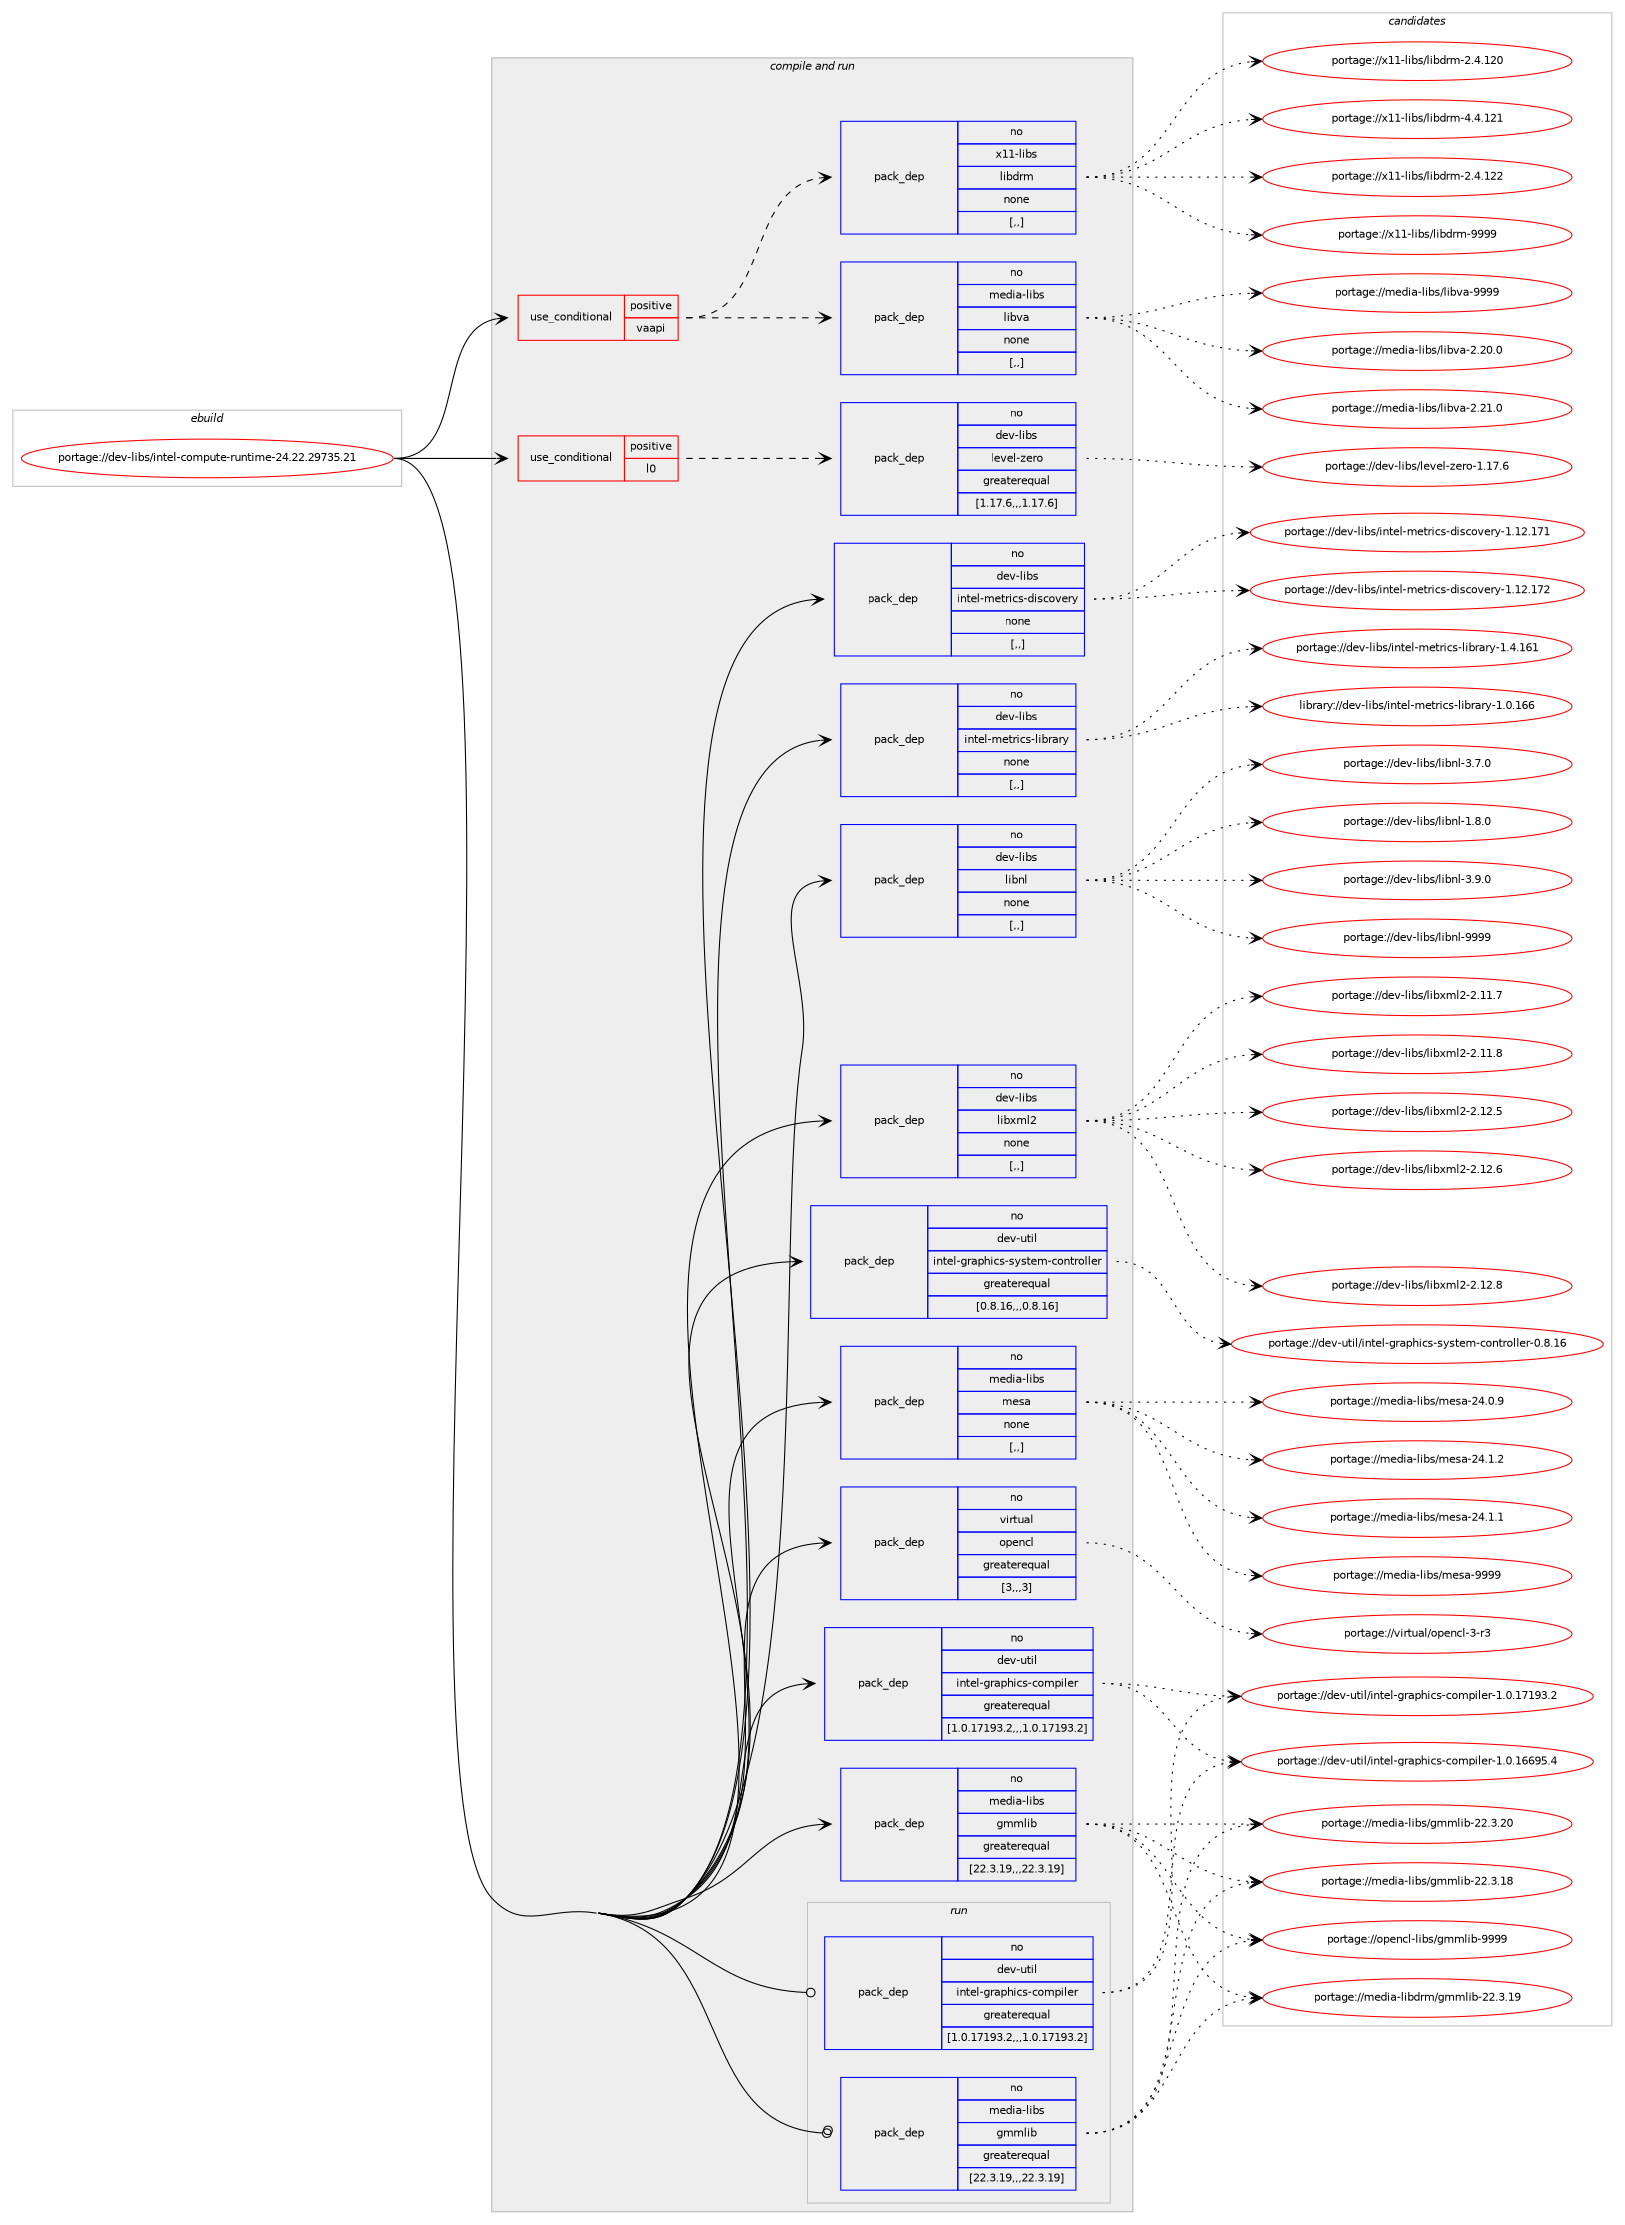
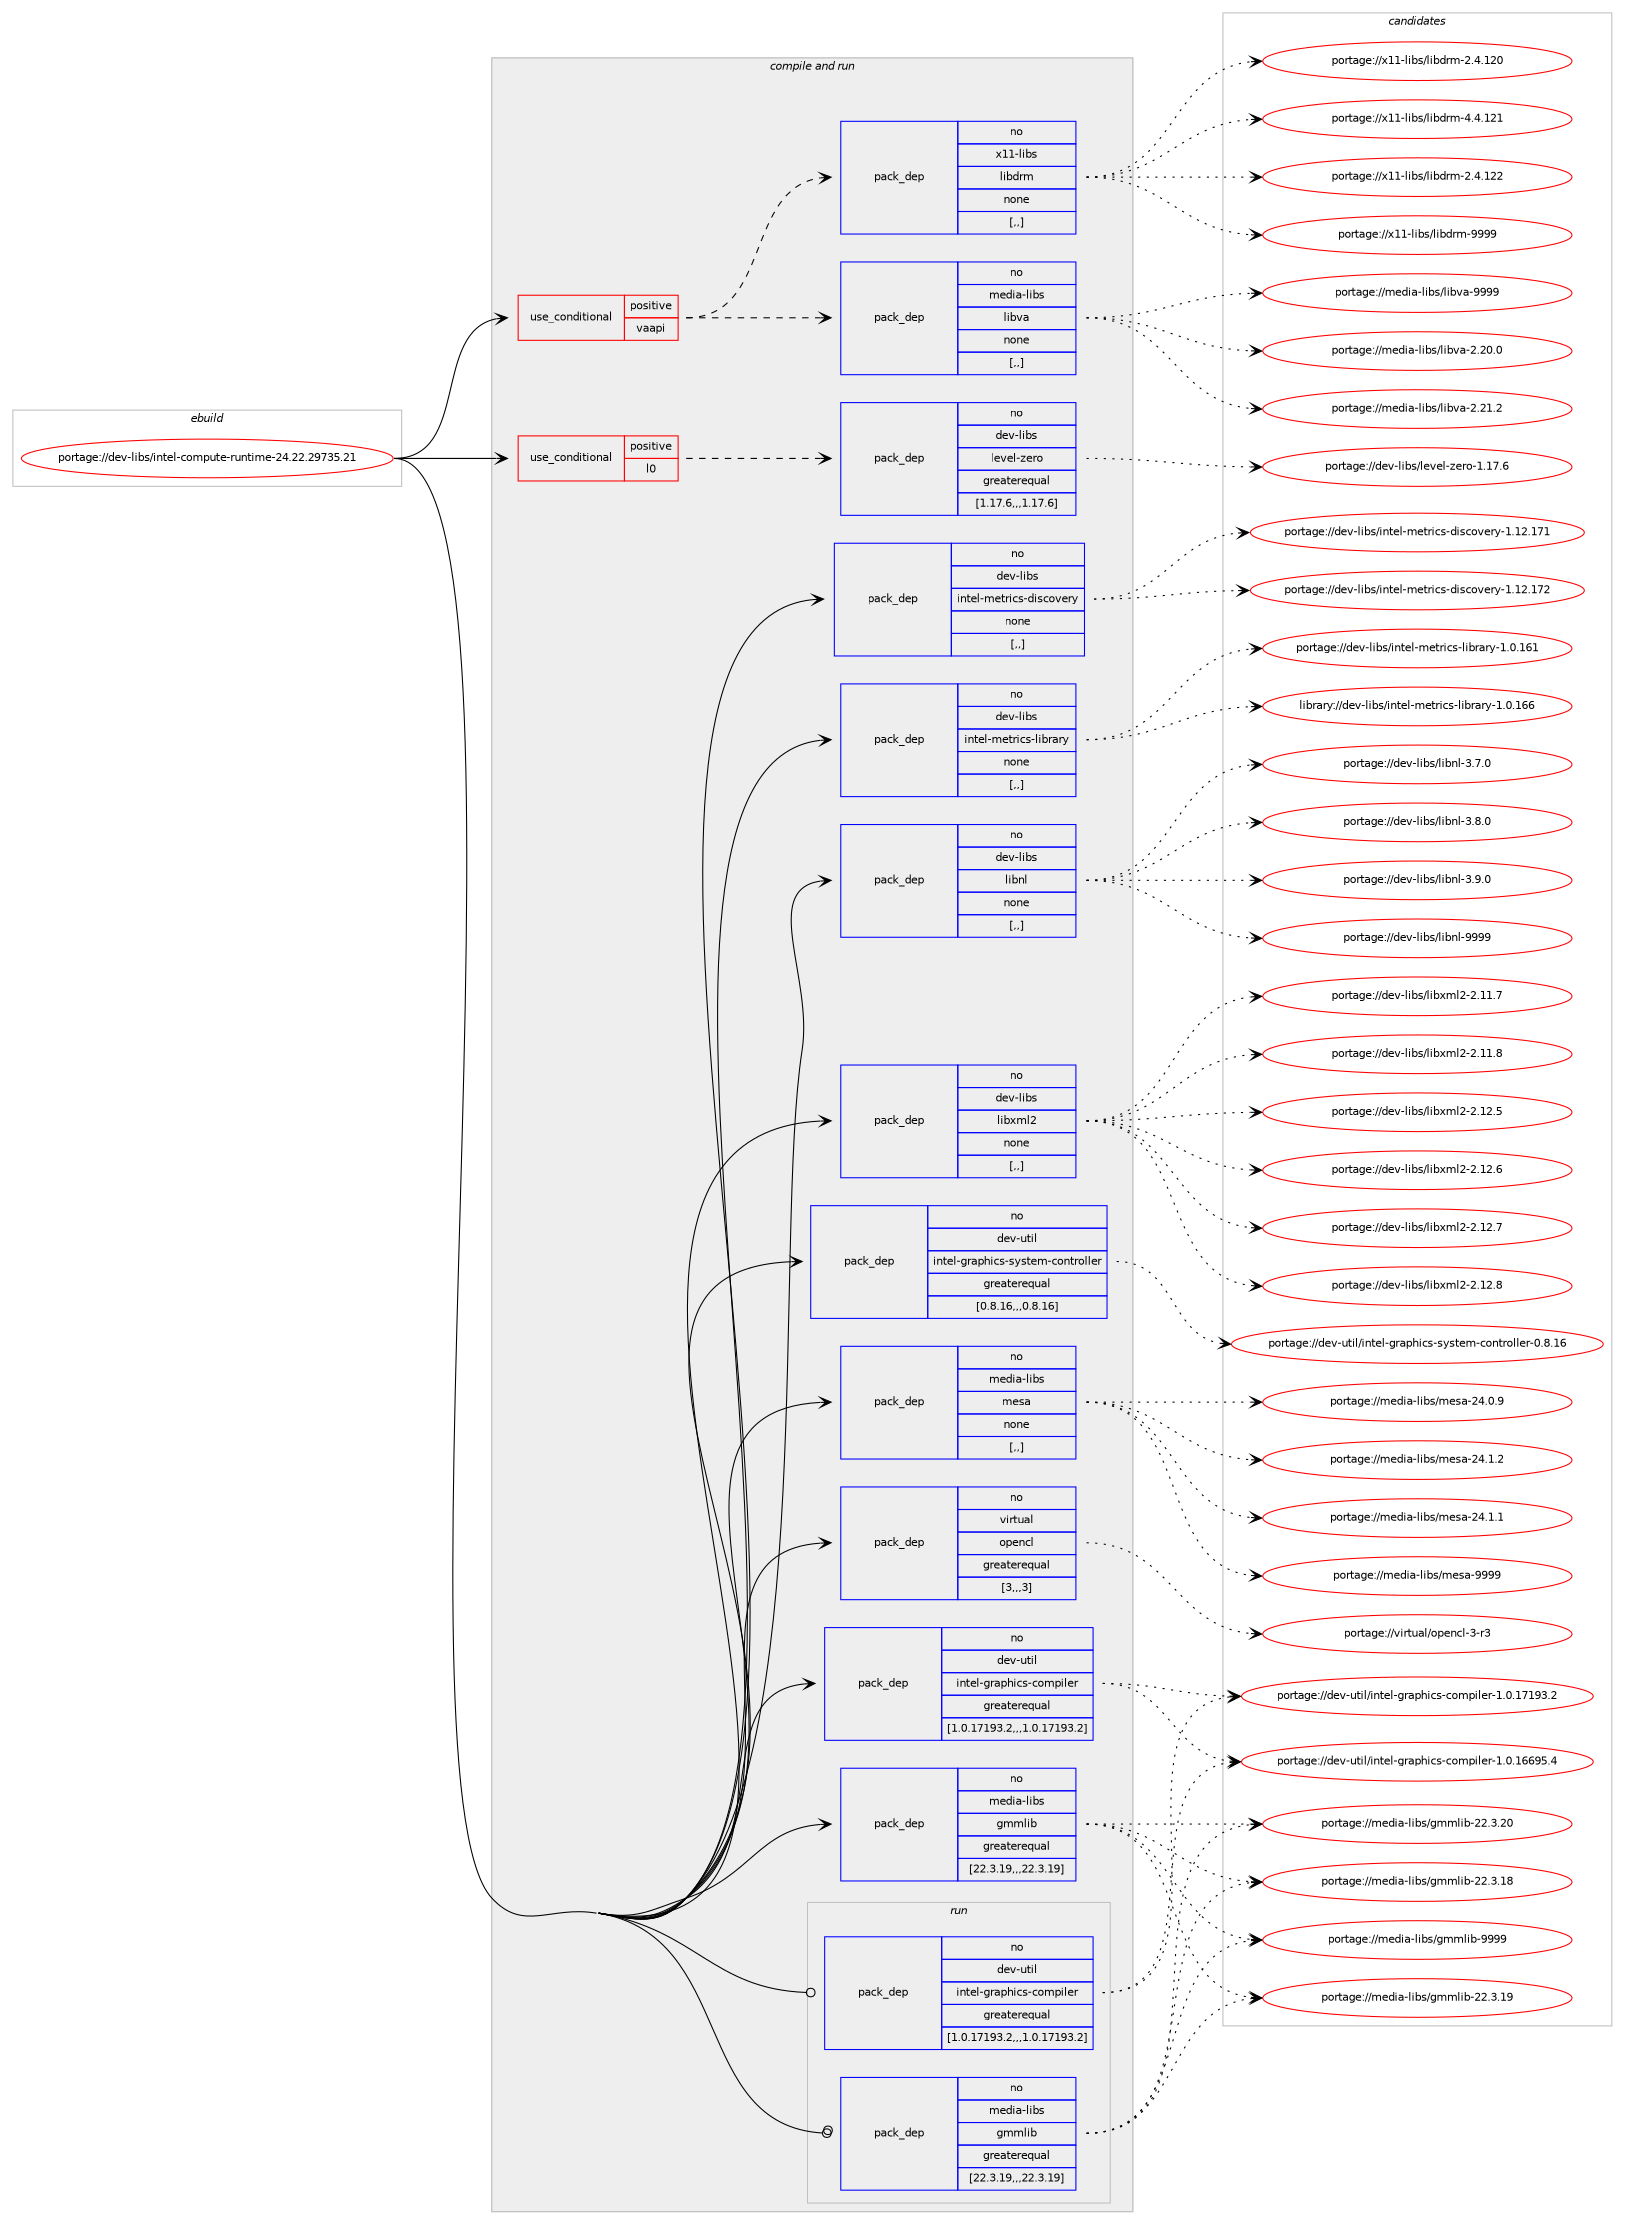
(1417, 409) -> (1417, 409)
(1417, 648) -> (1417, 648)
(1417, 822) -> (1417, 822)
none -> (1417, 1228)
(1417, 1940) -> (1417, 1940)
(1417, 1998) -> (1417, 1998)
